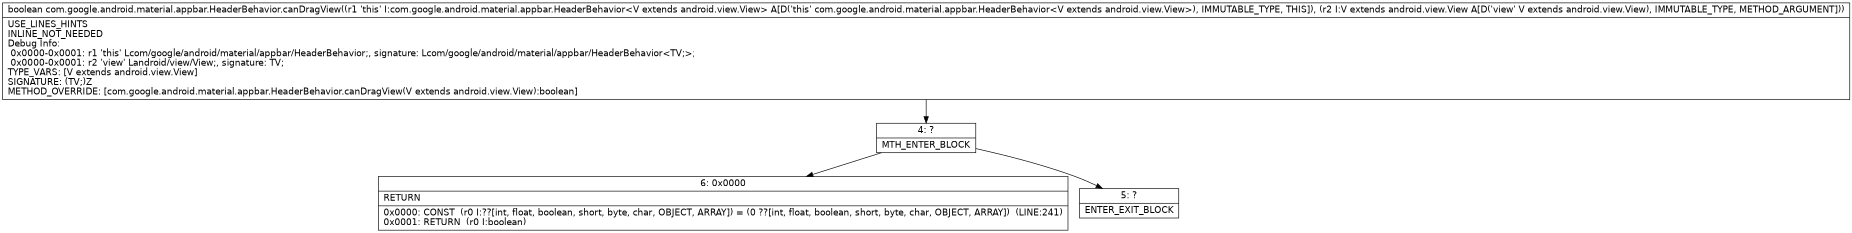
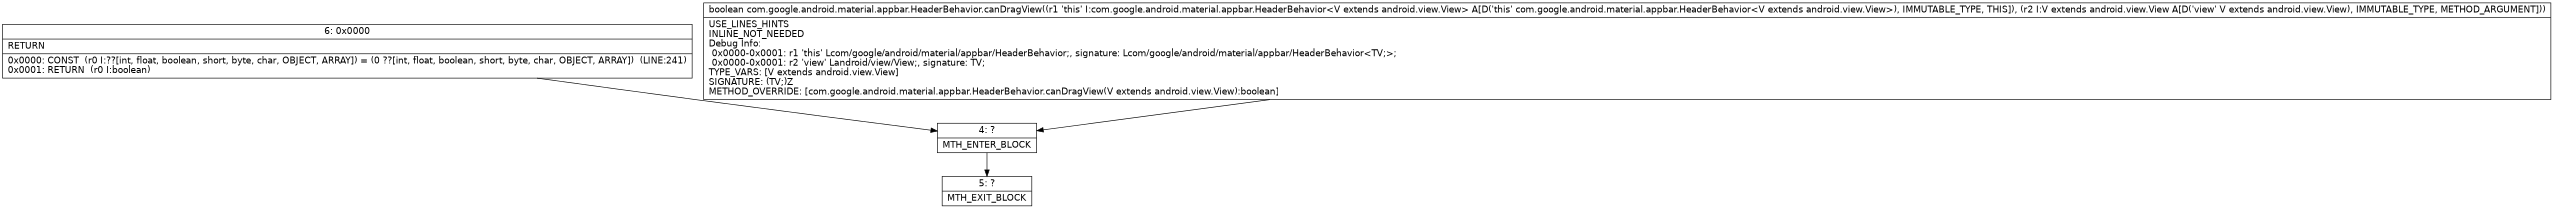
(847, 164) -> (734, 105)
(1129, 210) -> (987, 198)
